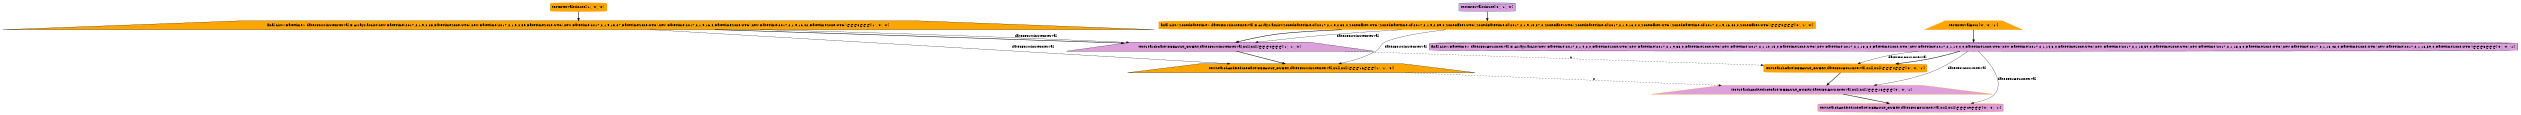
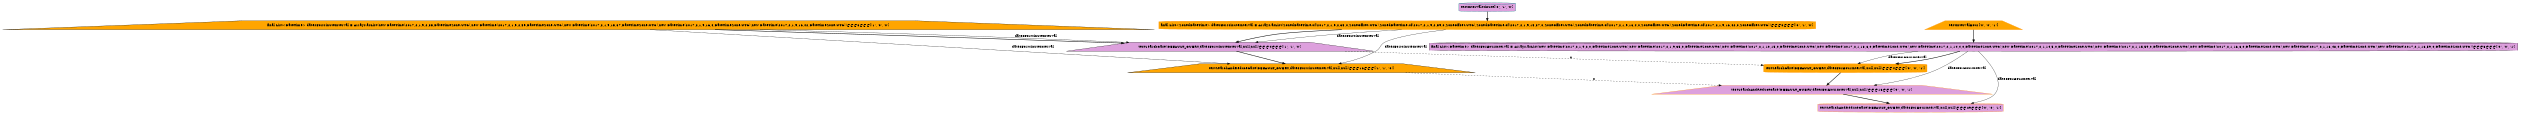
(579, 7) -> none
